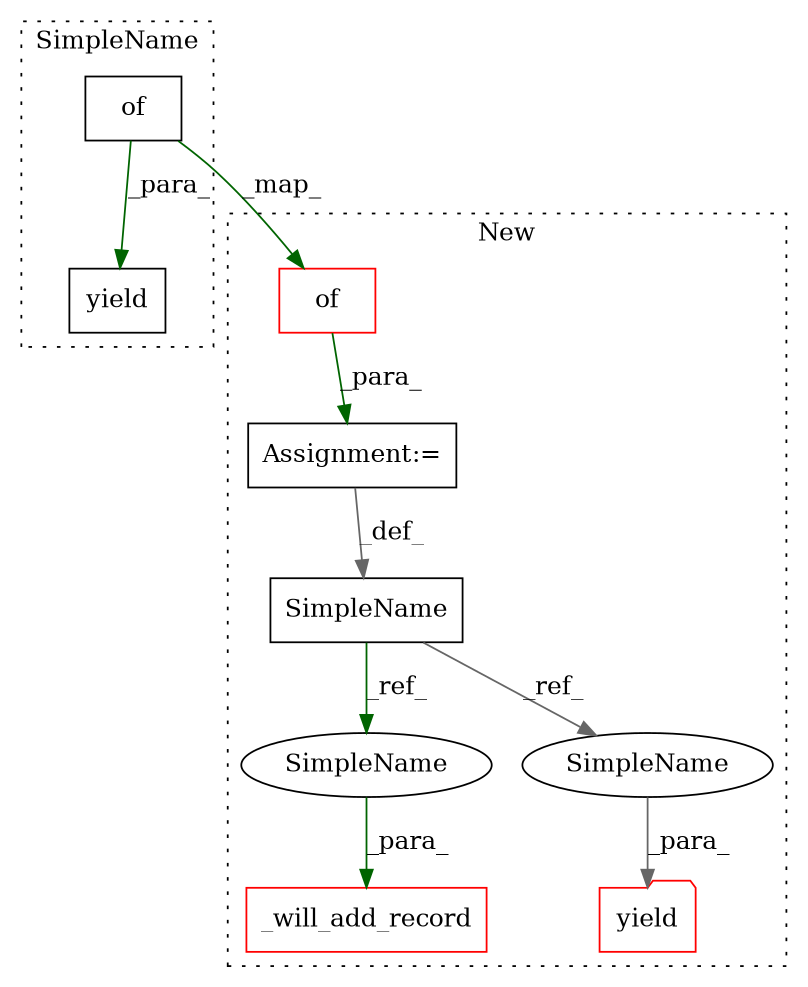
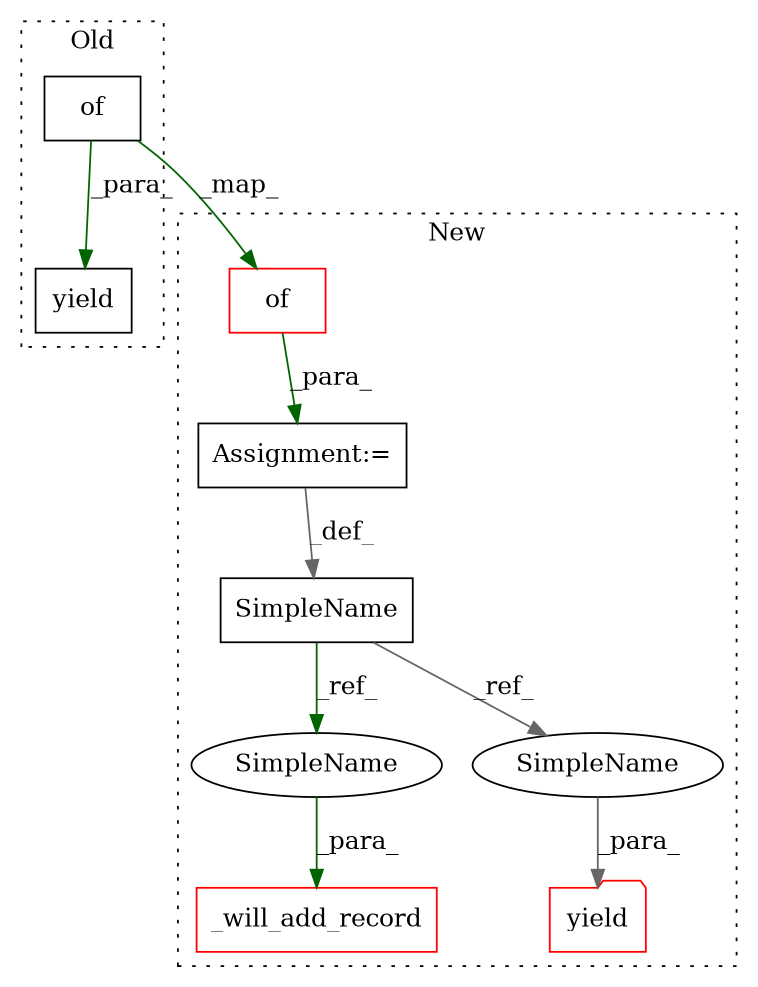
(117, 42) -> (93, 42)
